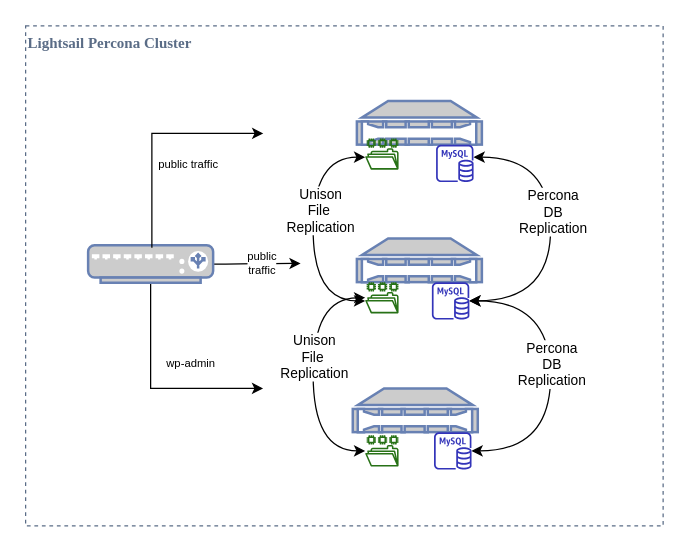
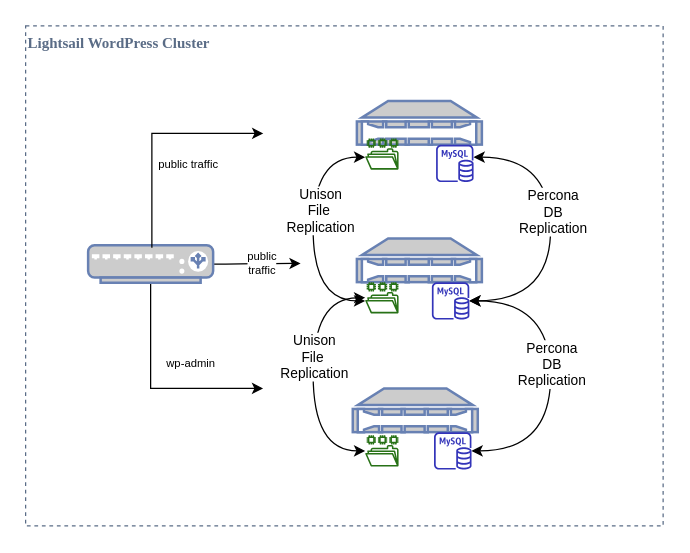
(121, 43) -> (129, 43)
